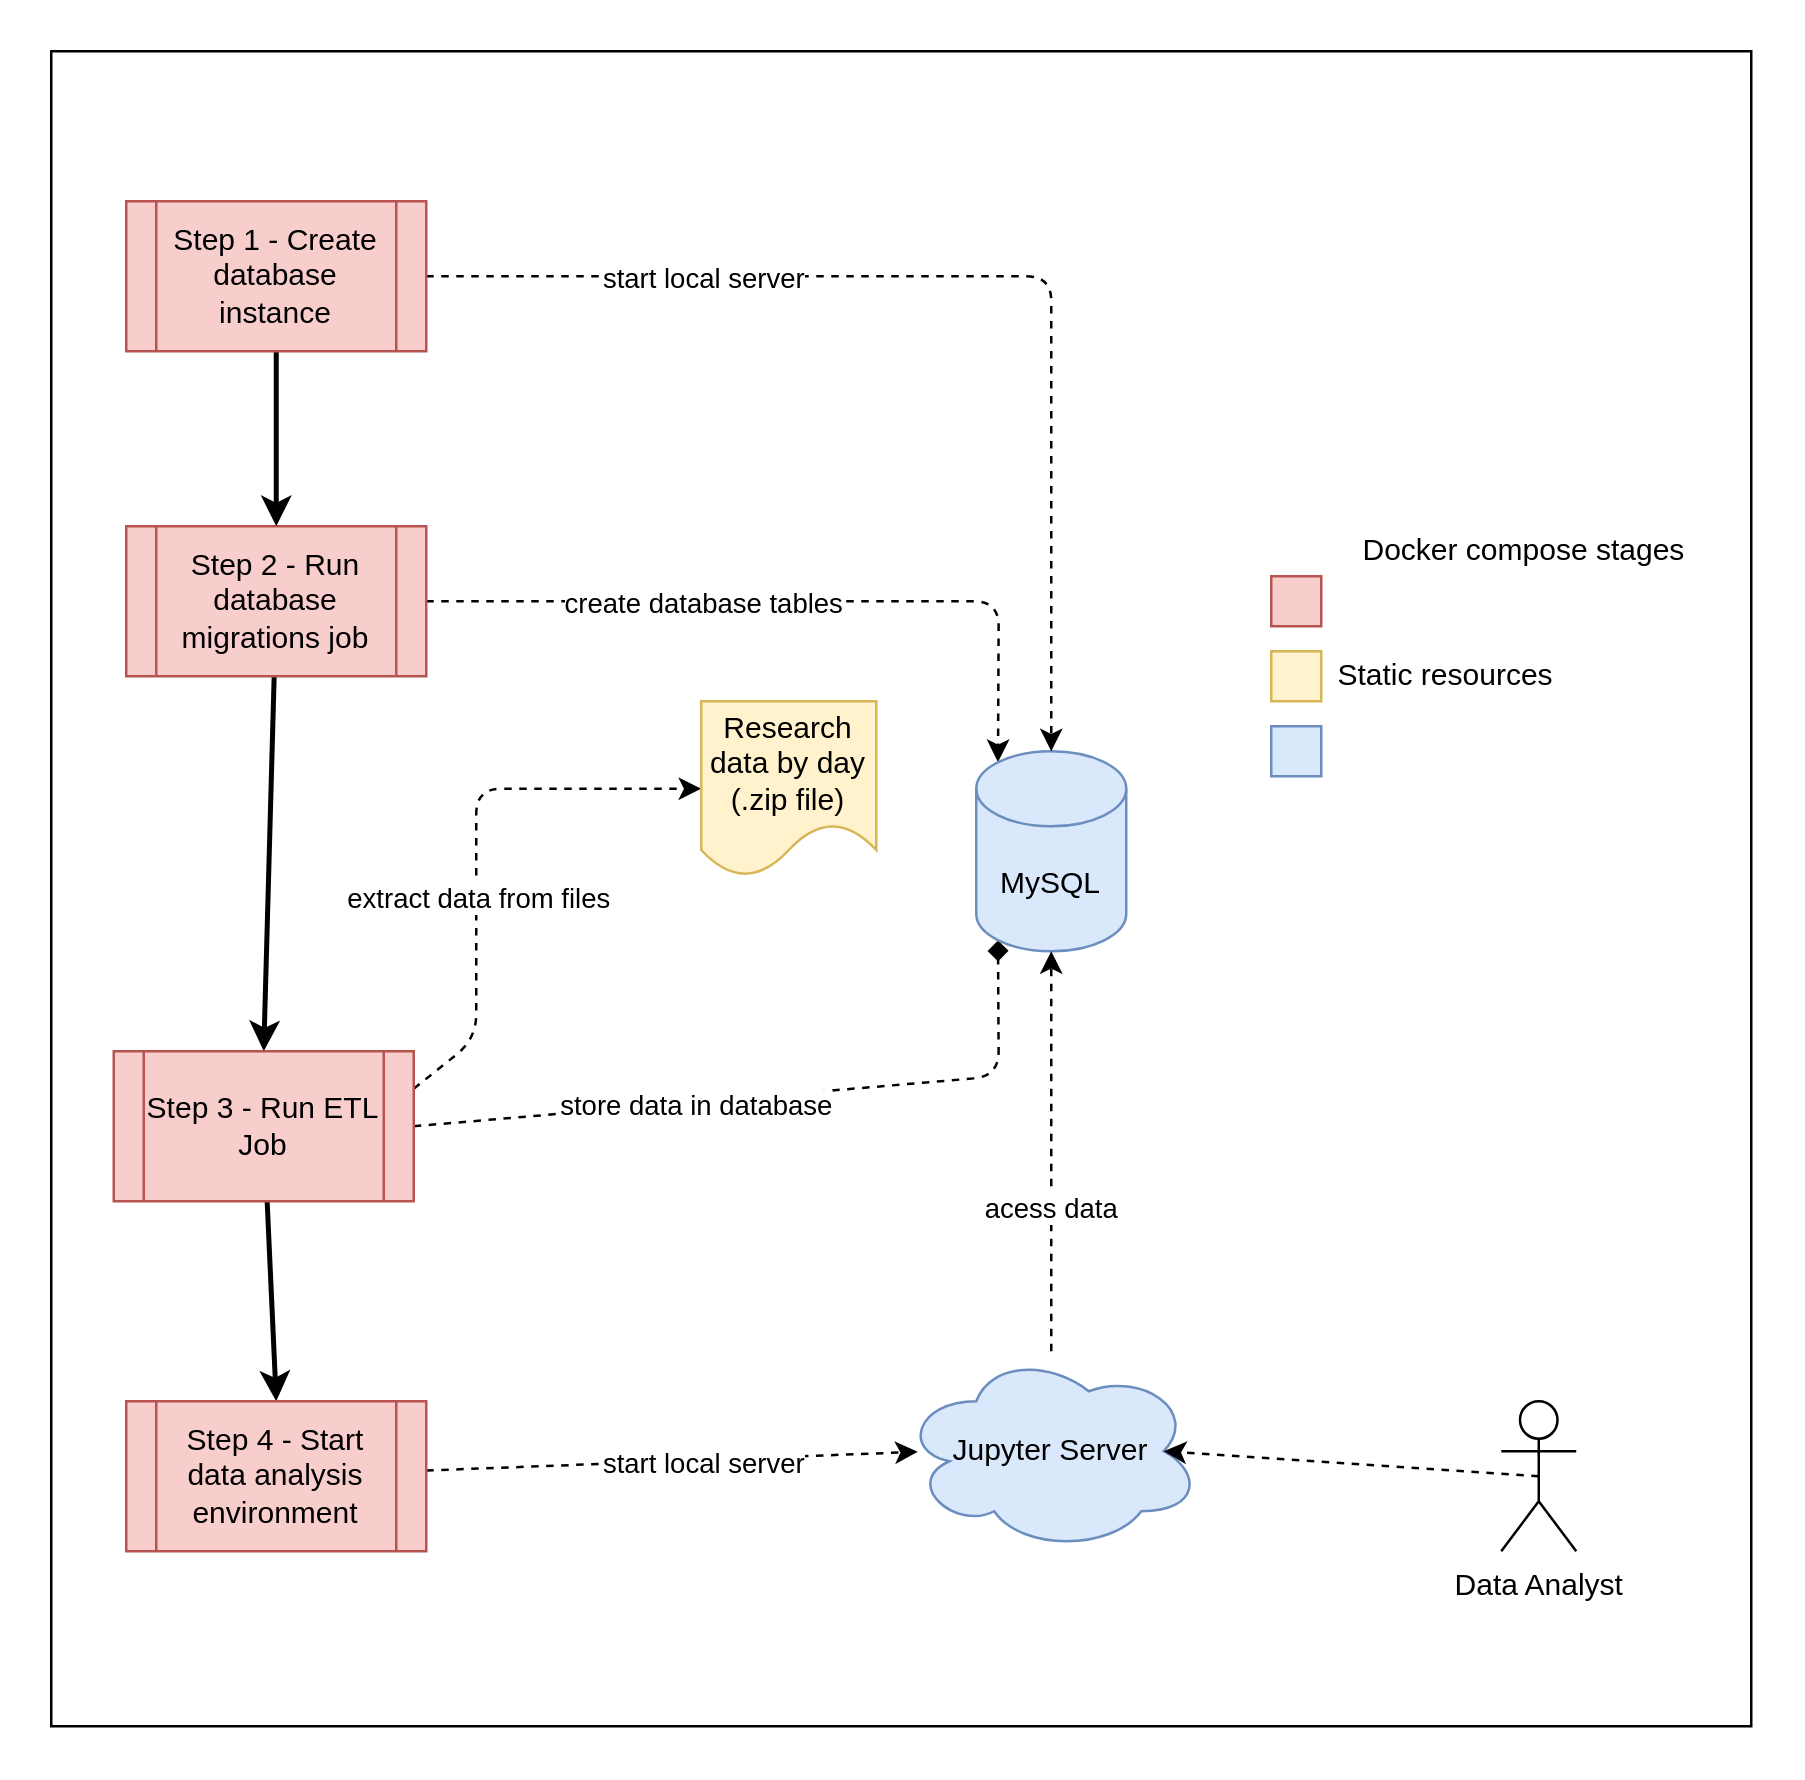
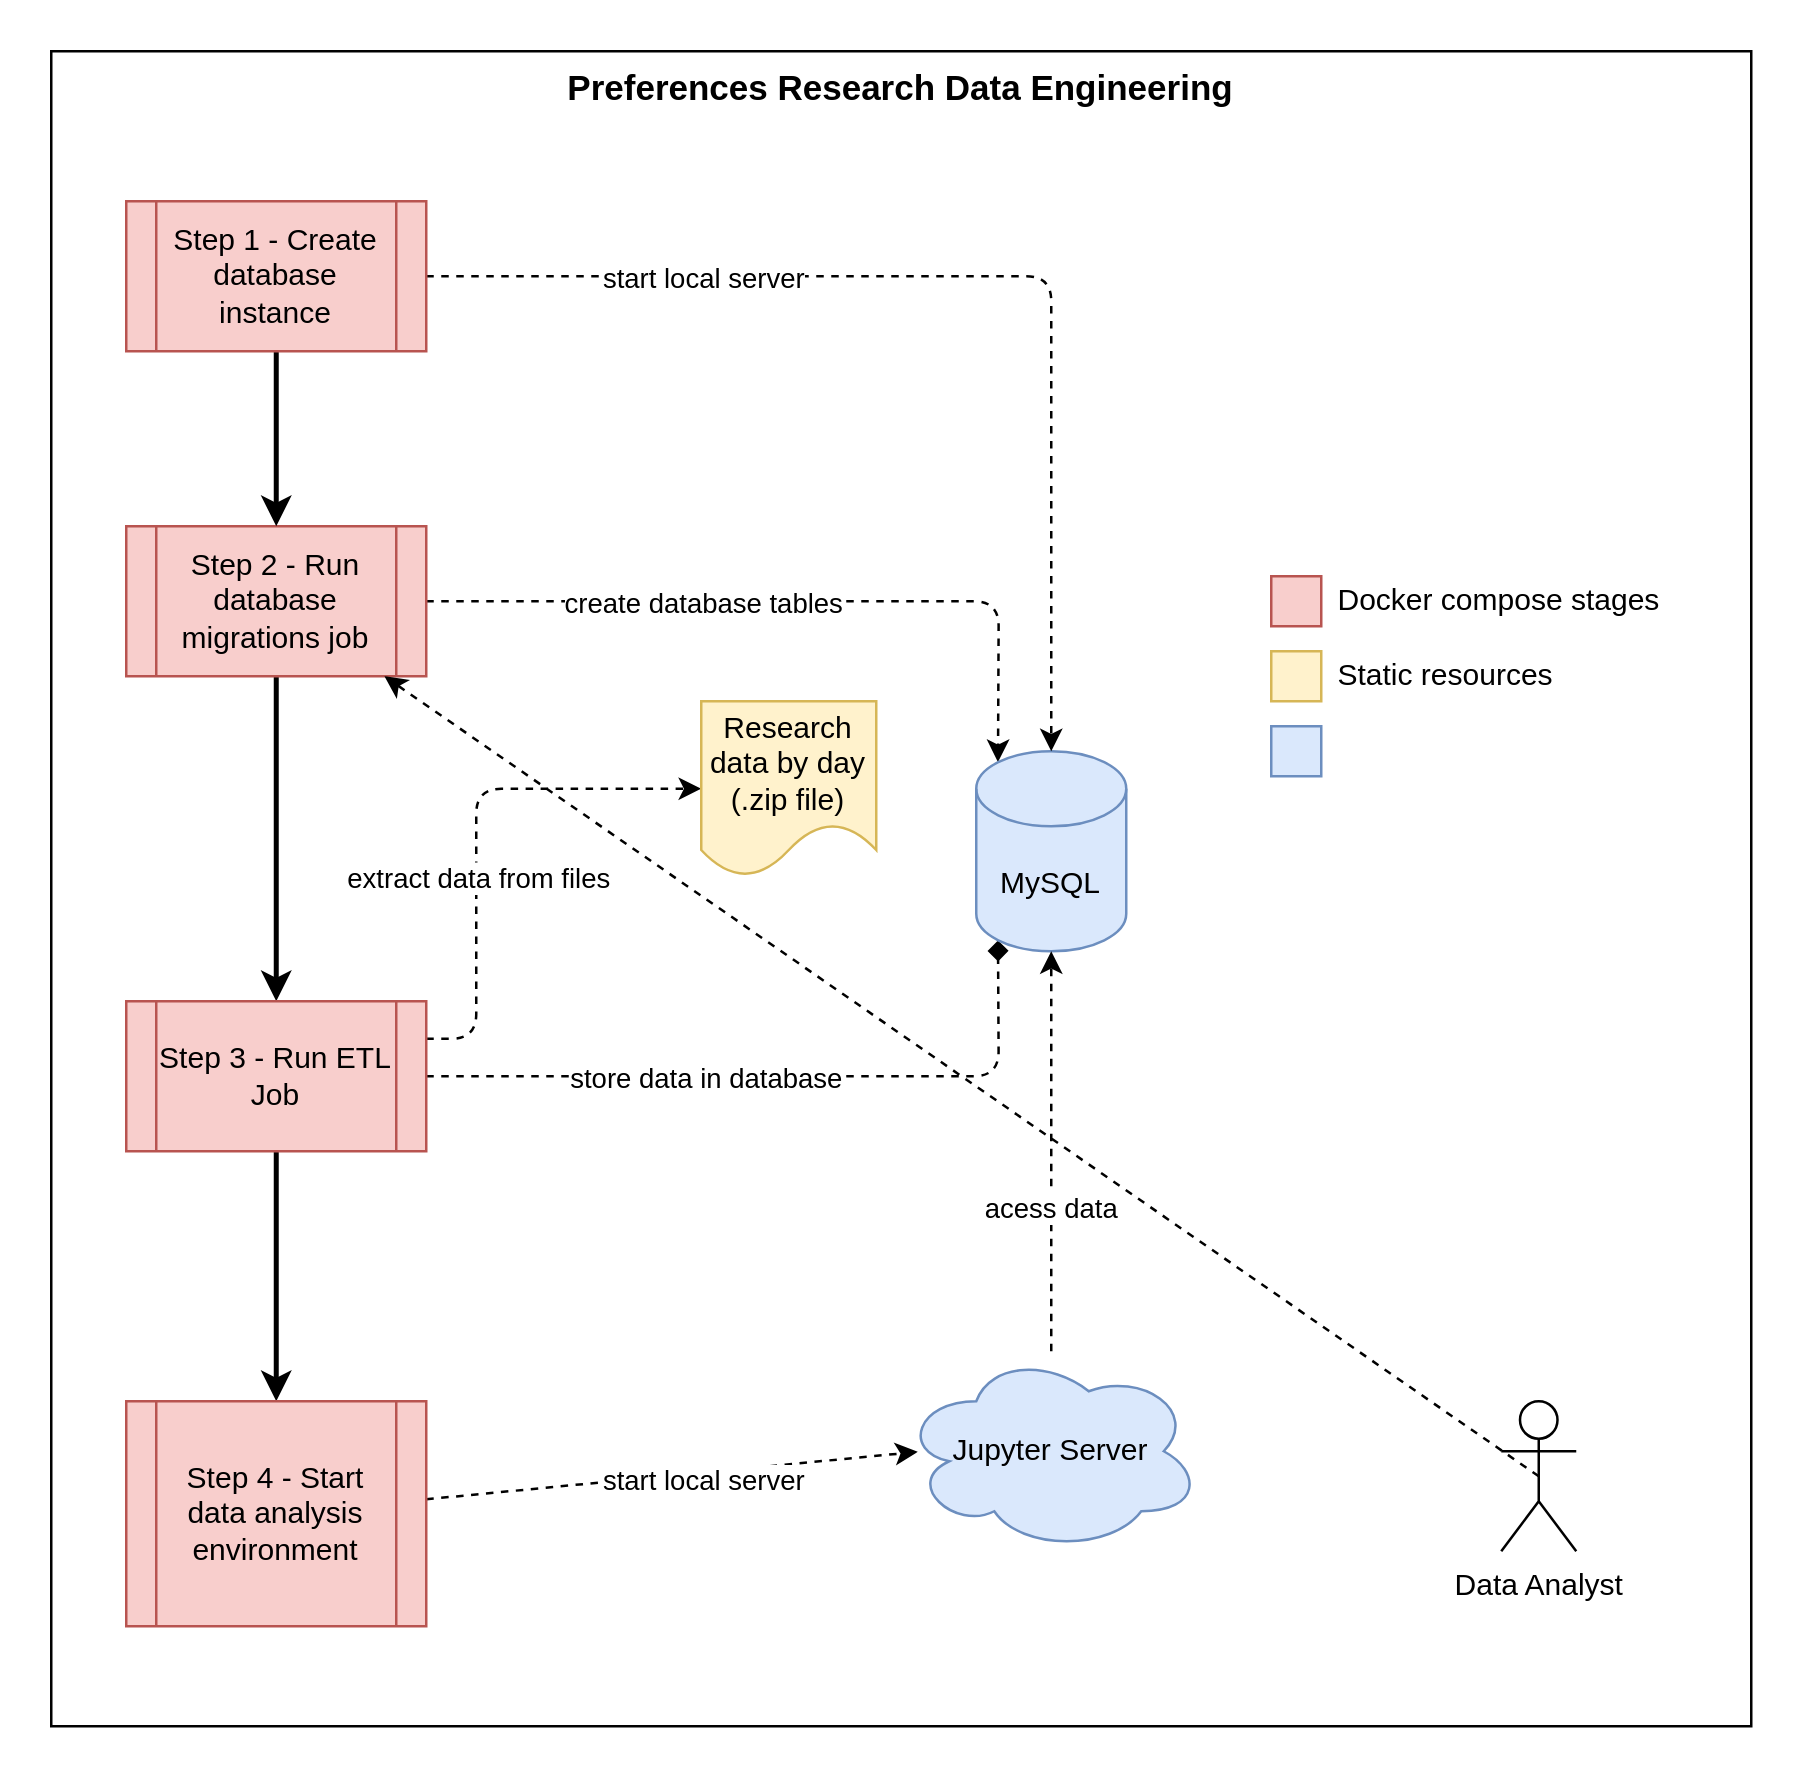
none -> (901, 89)
(1546, 551) -> (1521, 601)
(264, 1126) -> (276, 1076)
(1357, 1464) -> (1278, 1296)
(276, 1476) -> (276, 1514)
